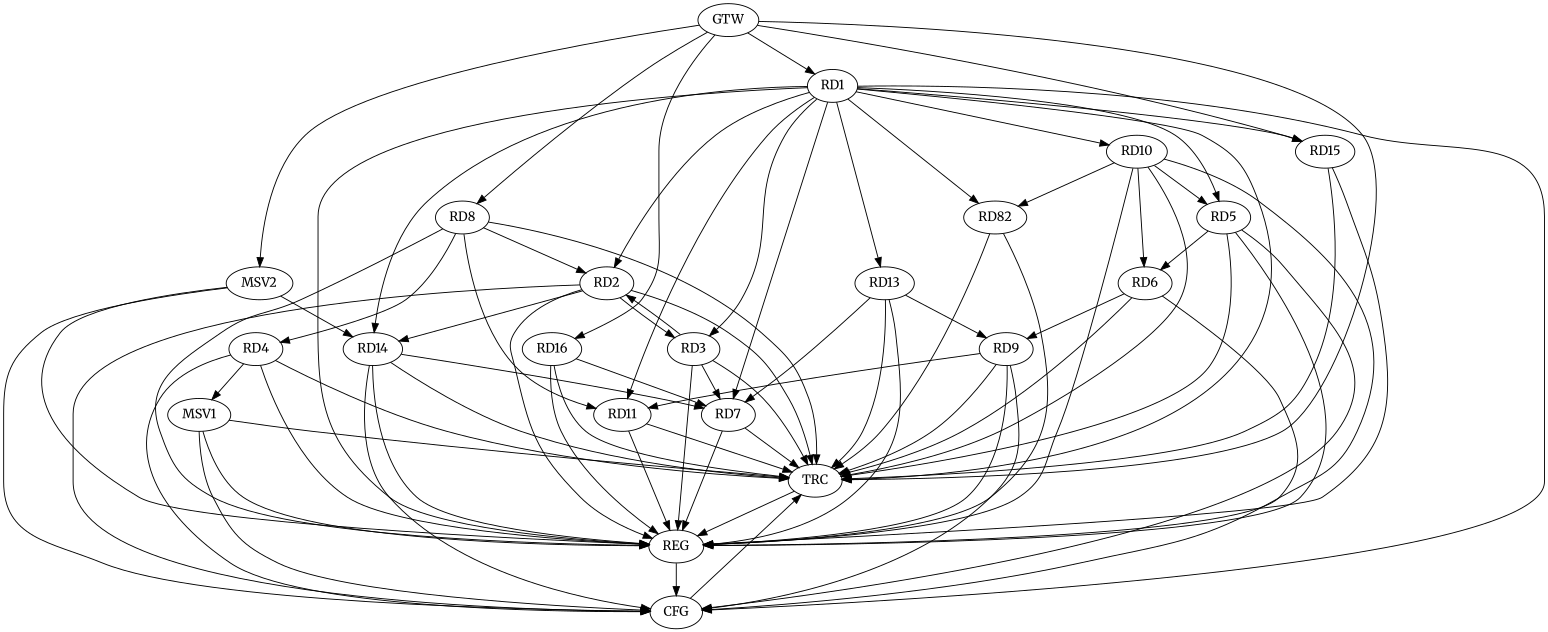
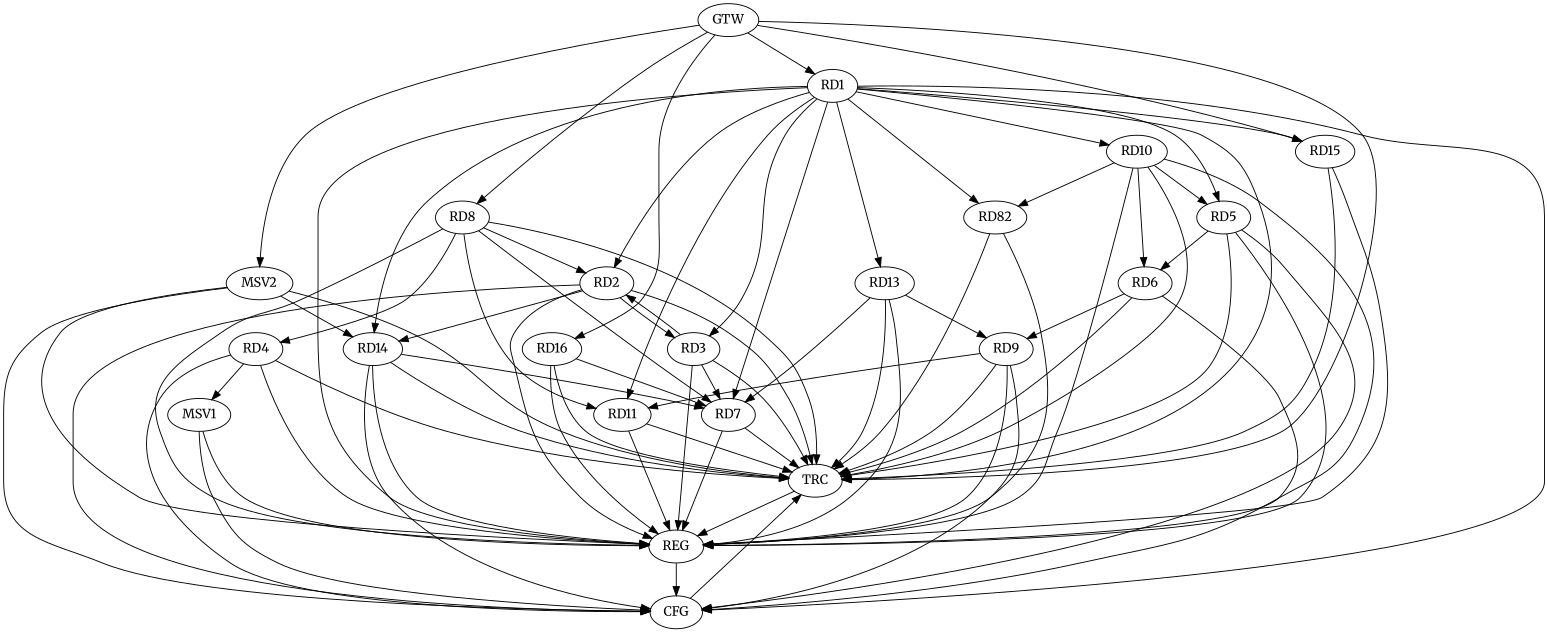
none -> (590, 315)
(504, 452) -> (512, 405)
